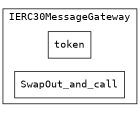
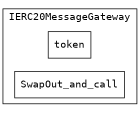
(70, 17) -> (70, 17)
